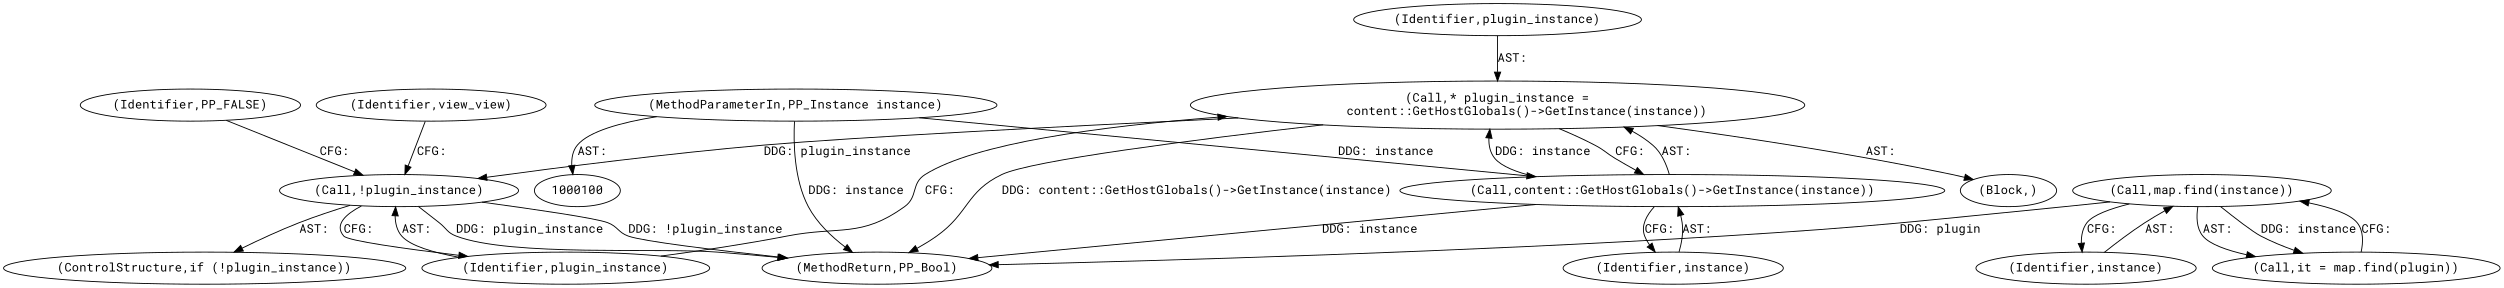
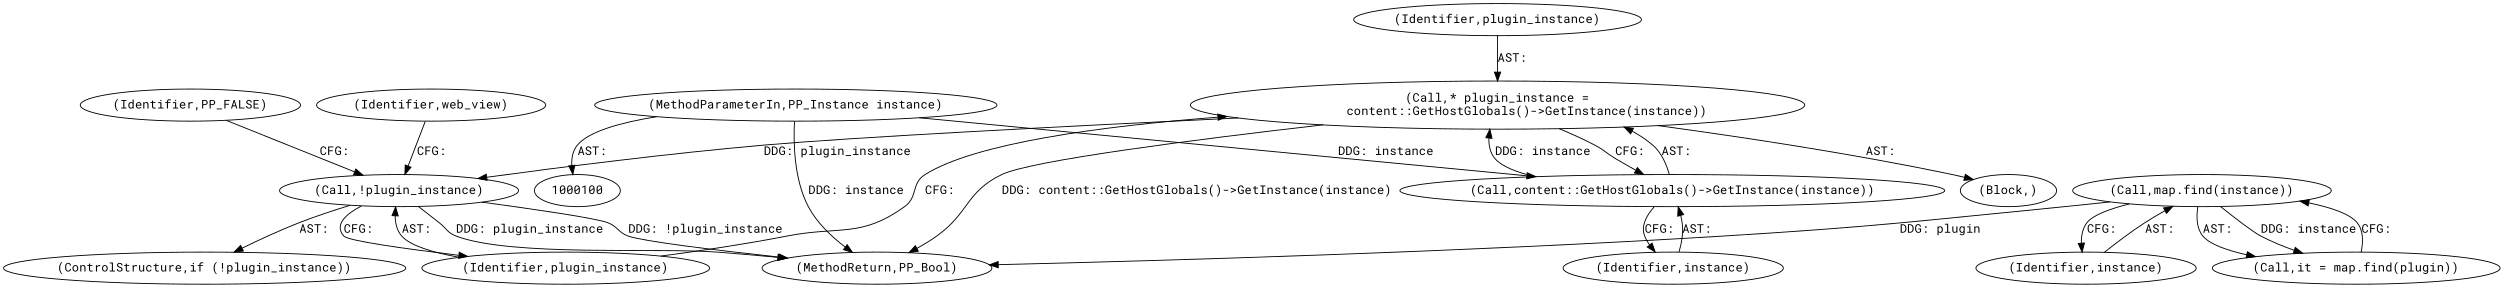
(431, 105) -> (431, 105)
(1257, 231) -> none
